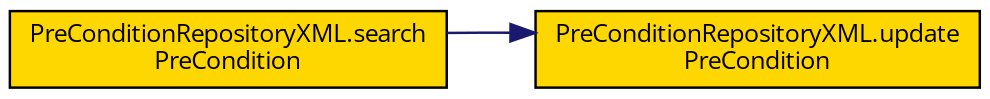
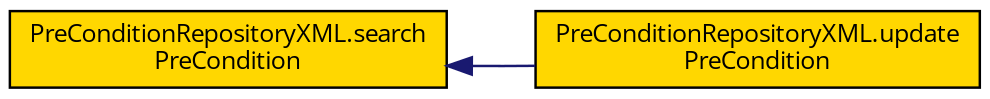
(479, 33) -> (504, 66)
